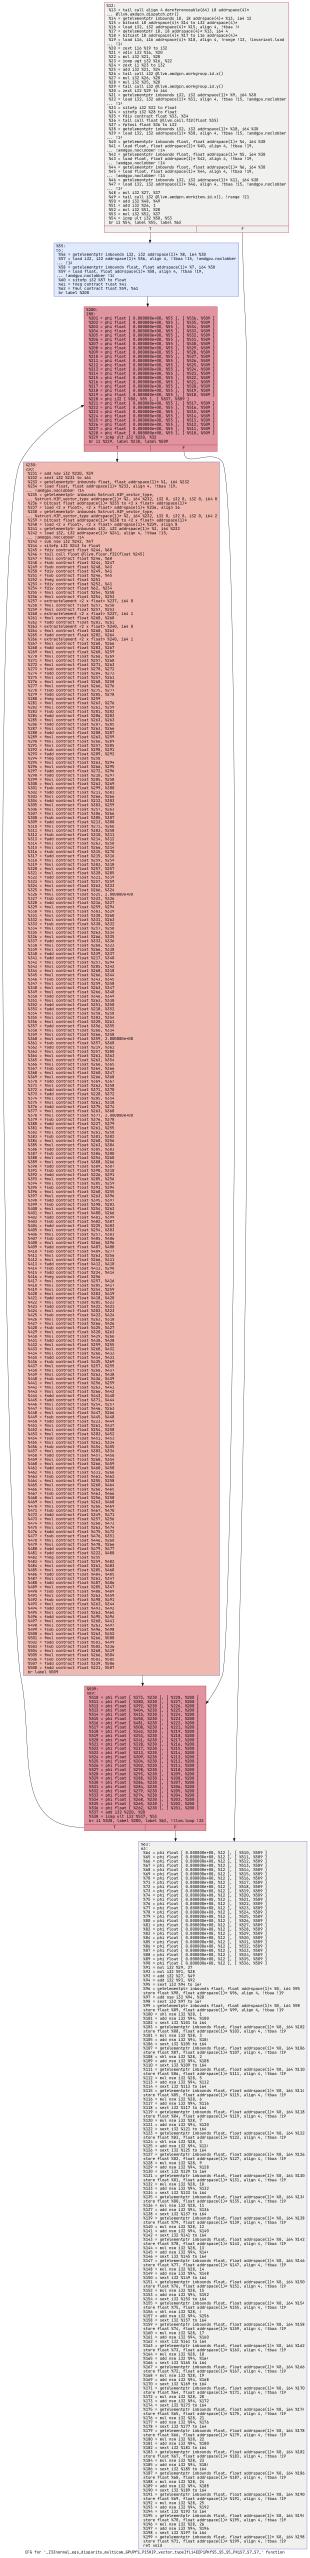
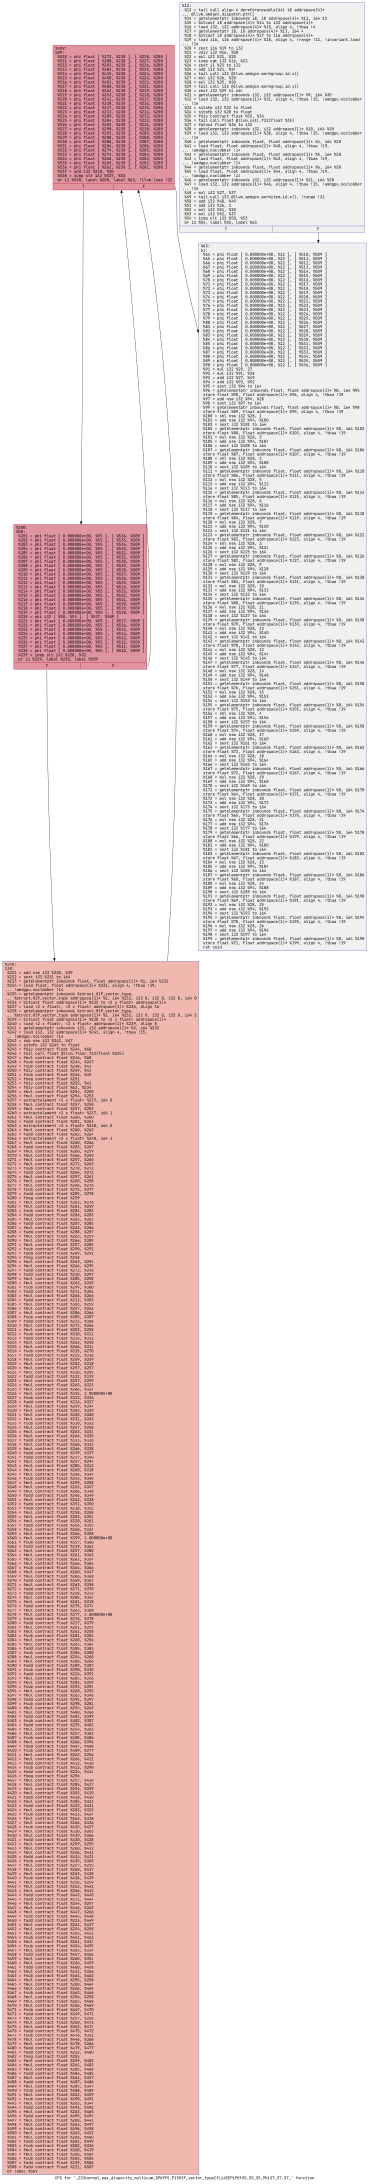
(197, 118) -> (272, 118)
(146, 270) -> none
